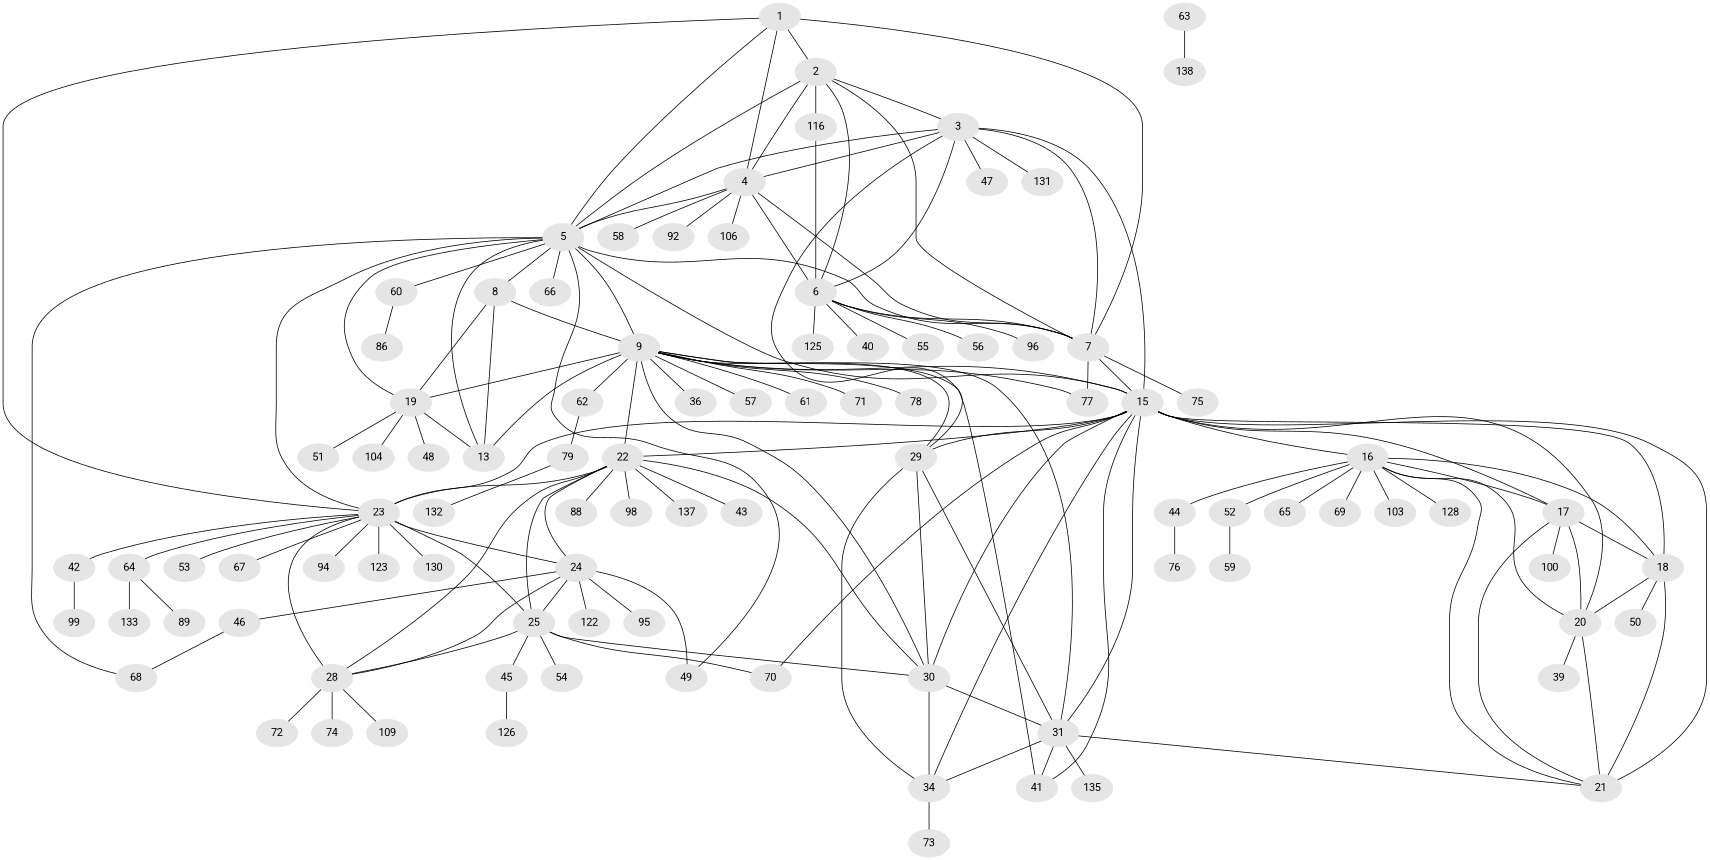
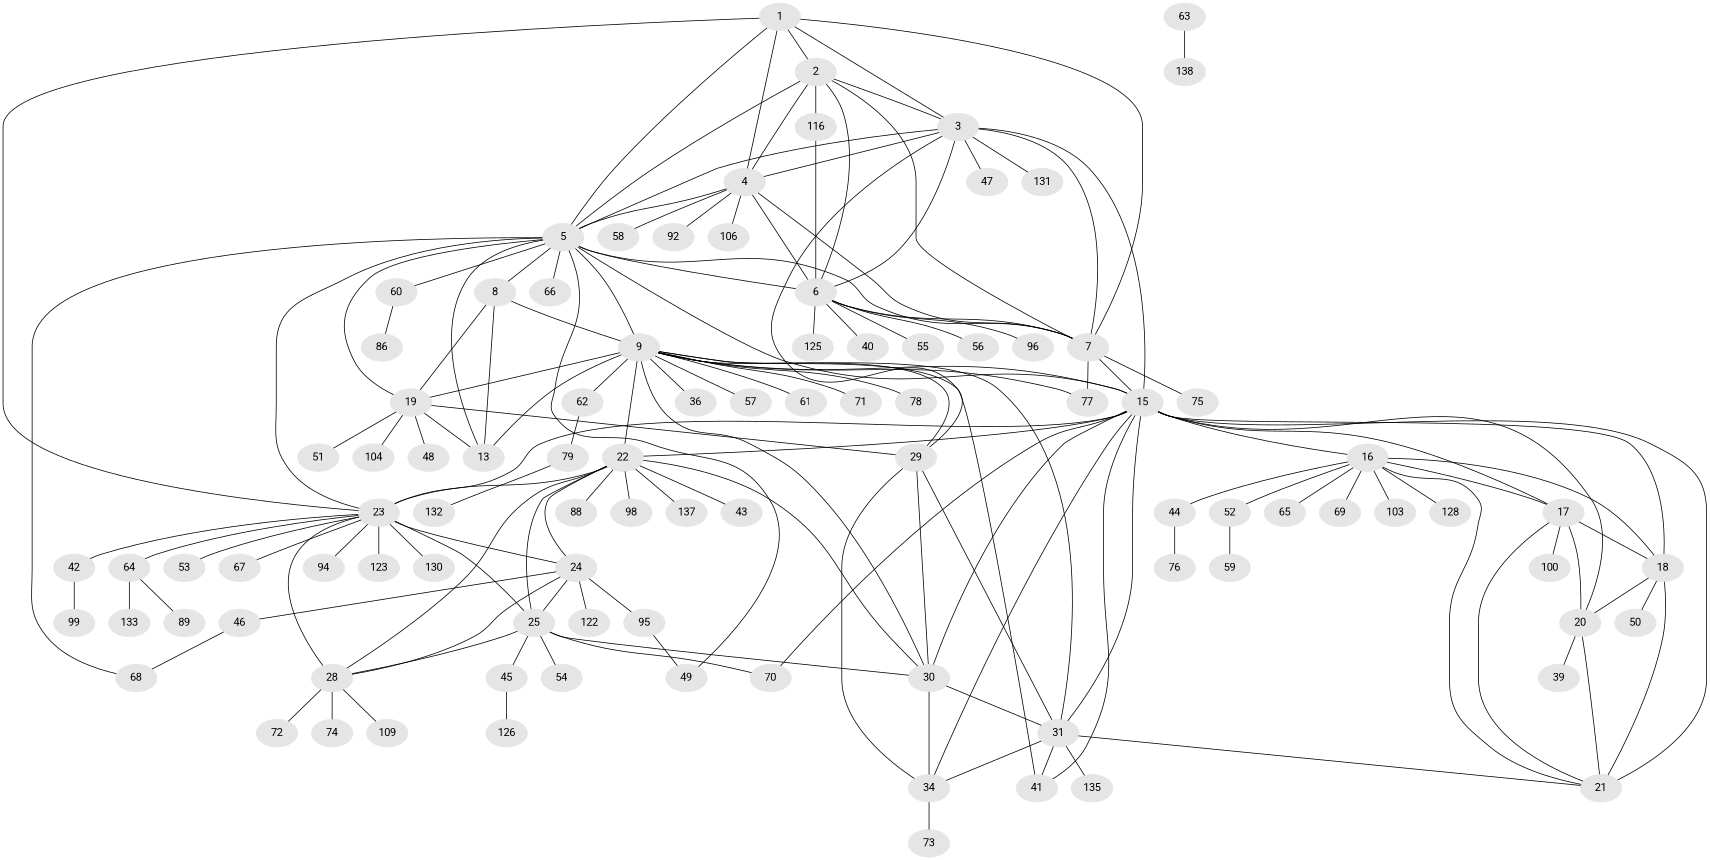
none -> (869, 72)
none -> (687, 271)
(1030, 431) -> (663, 430)
(1507, 504) -> none
(662, 599) -> (661, 644)
